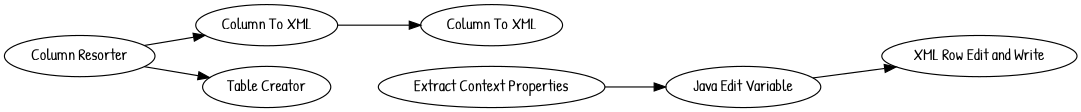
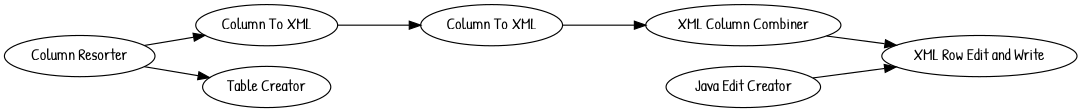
none -> (743, 25)
(492, 87) -> none
(743, 87) -> (743, 87)
